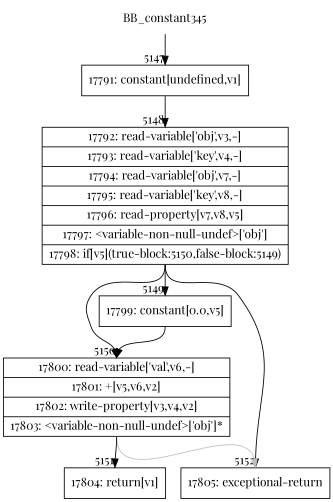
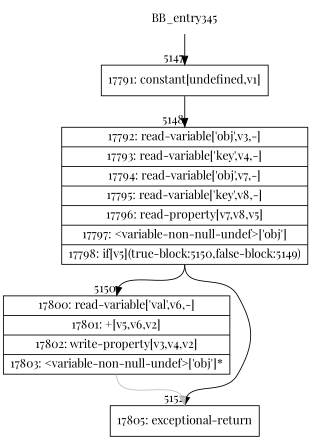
(165, 19) -> (185, 19)
(165, 311) -> none
(115, 483) -> none
